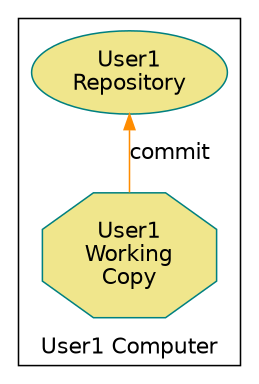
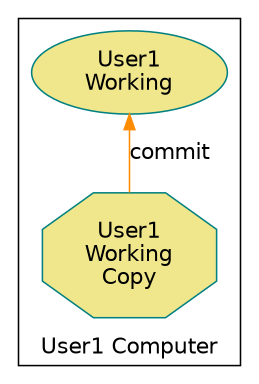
(130, 72) -> (130, 72)
